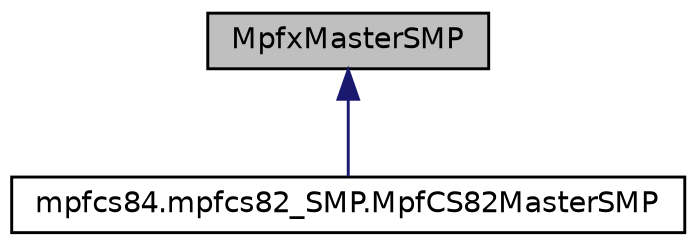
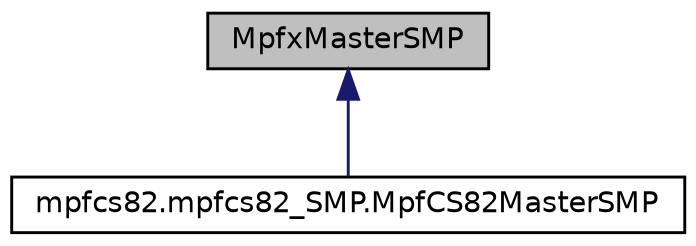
(348, 205) -> (348, 205)
